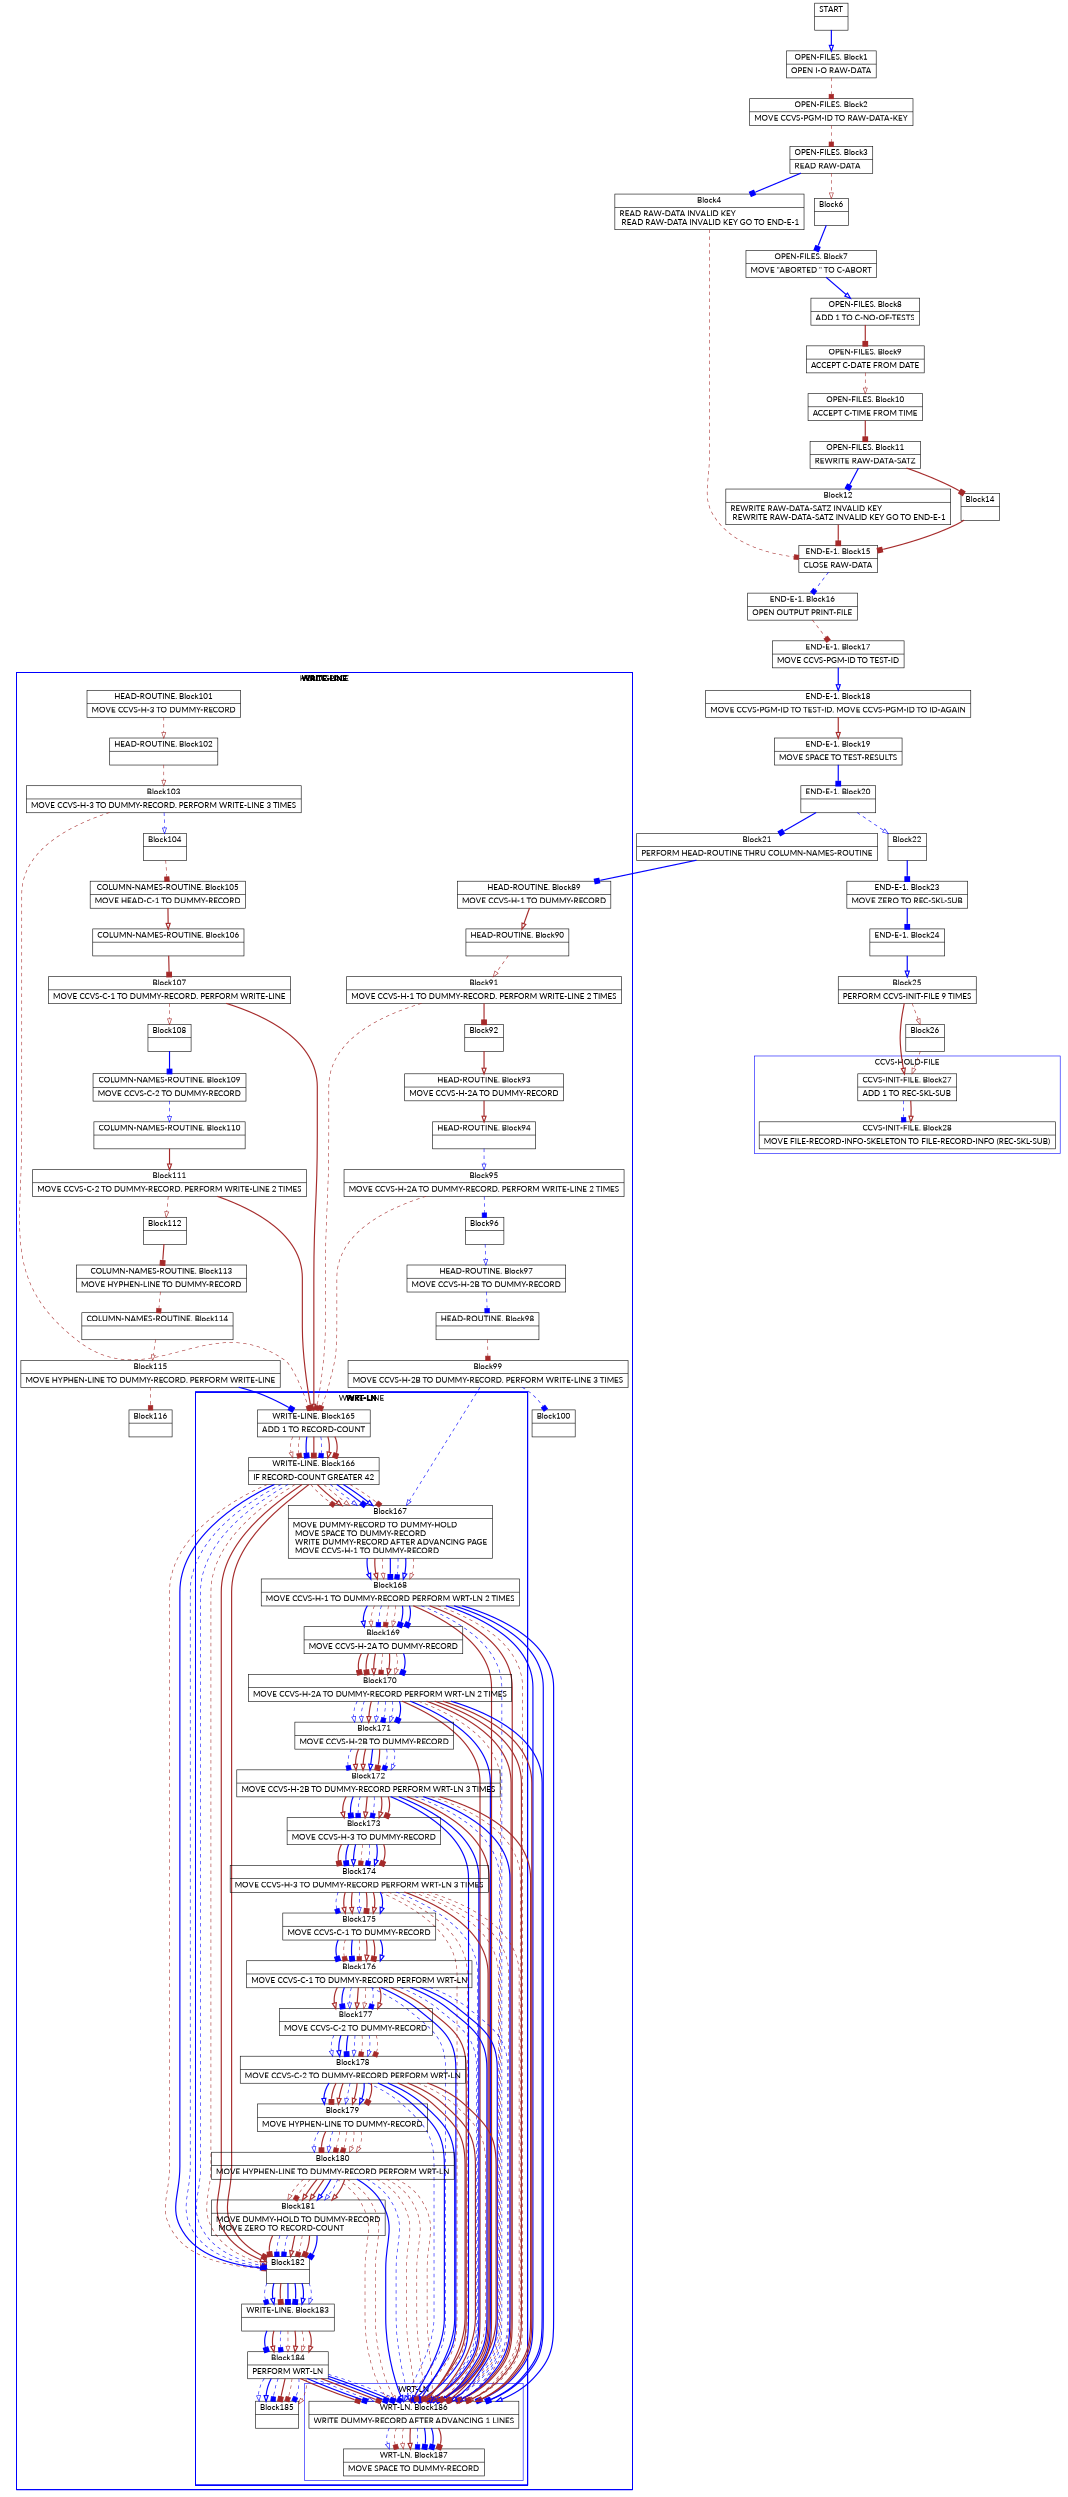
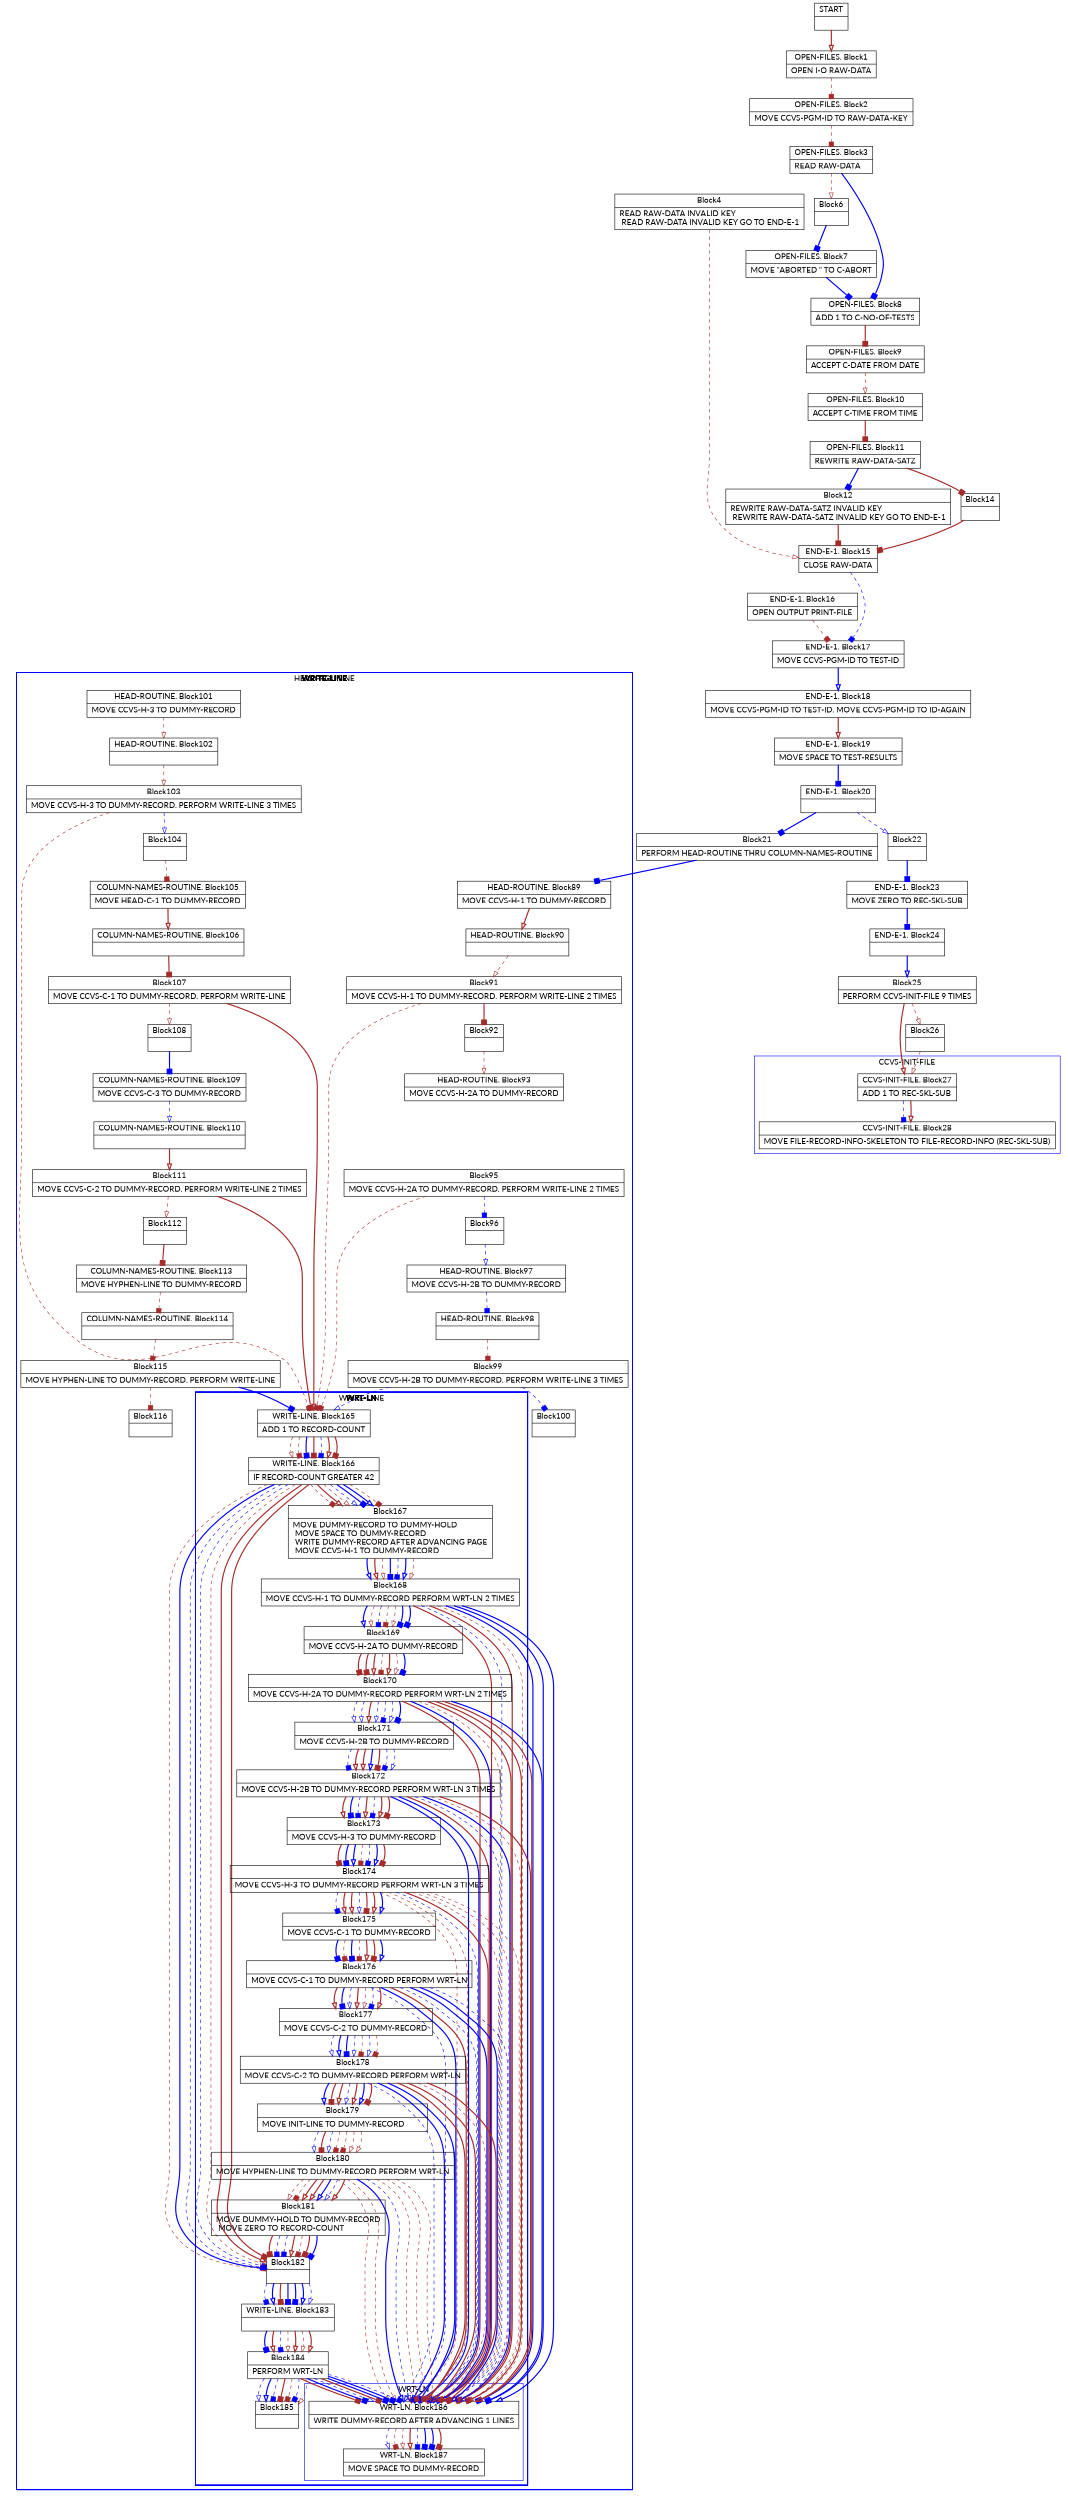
(831, 38) -> (831, 38)
(778, 183) -> (875, 230)
(836, 286) -> (836, 286)
(709, 419) -> (709, 419)
(822, 580) -> (865, 604)
(324, 679) -> (324, 679)
(484, 1060) -> (484, 1060)
(907, 1063) -> (907, 1063)
(170, 1094) -> (170, 1094)
(484, 1135) -> none
(154, 1347) -> (154, 1347)
(445, 1444) -> (362, 1396)
(343, 2124) -> (333, 2124)
